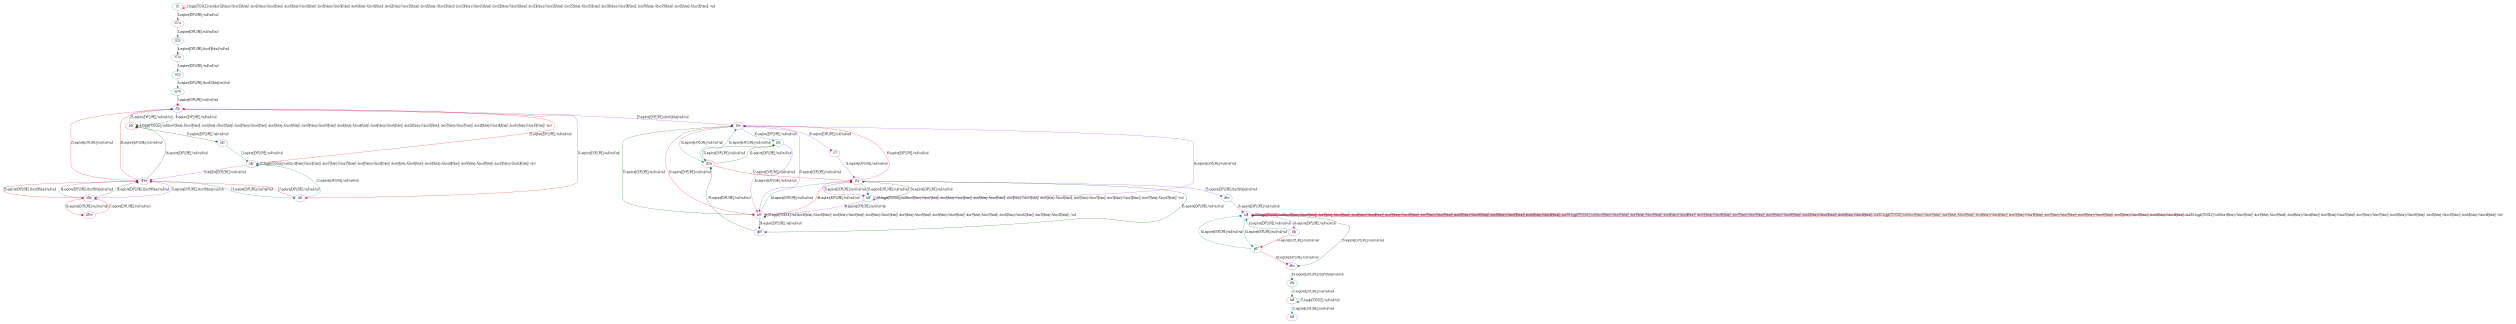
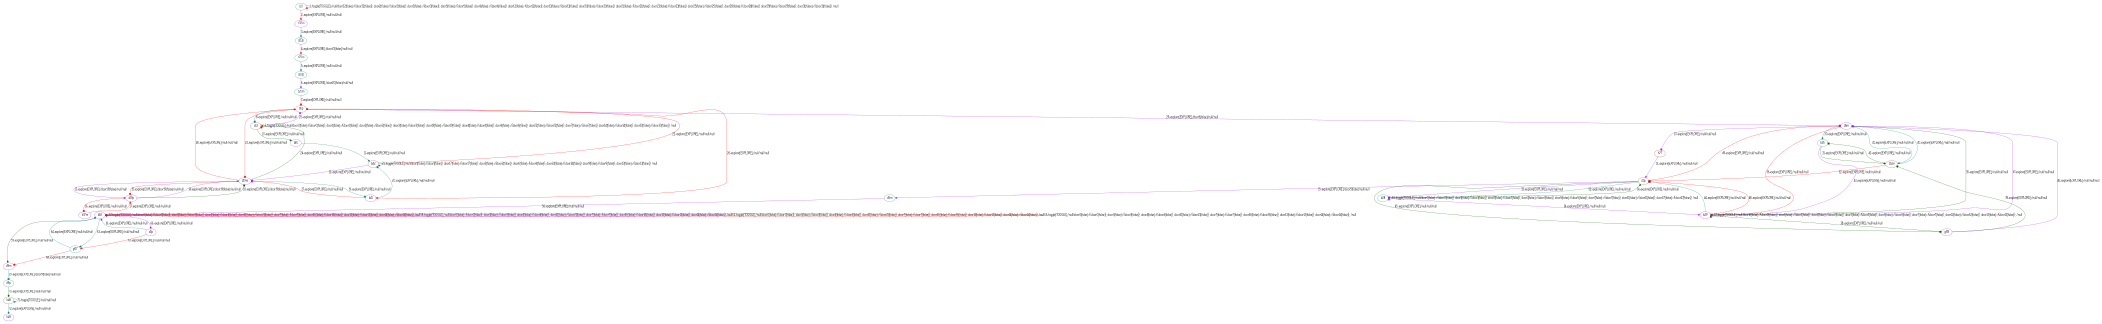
(1150, 137) -> (2046, 138)
